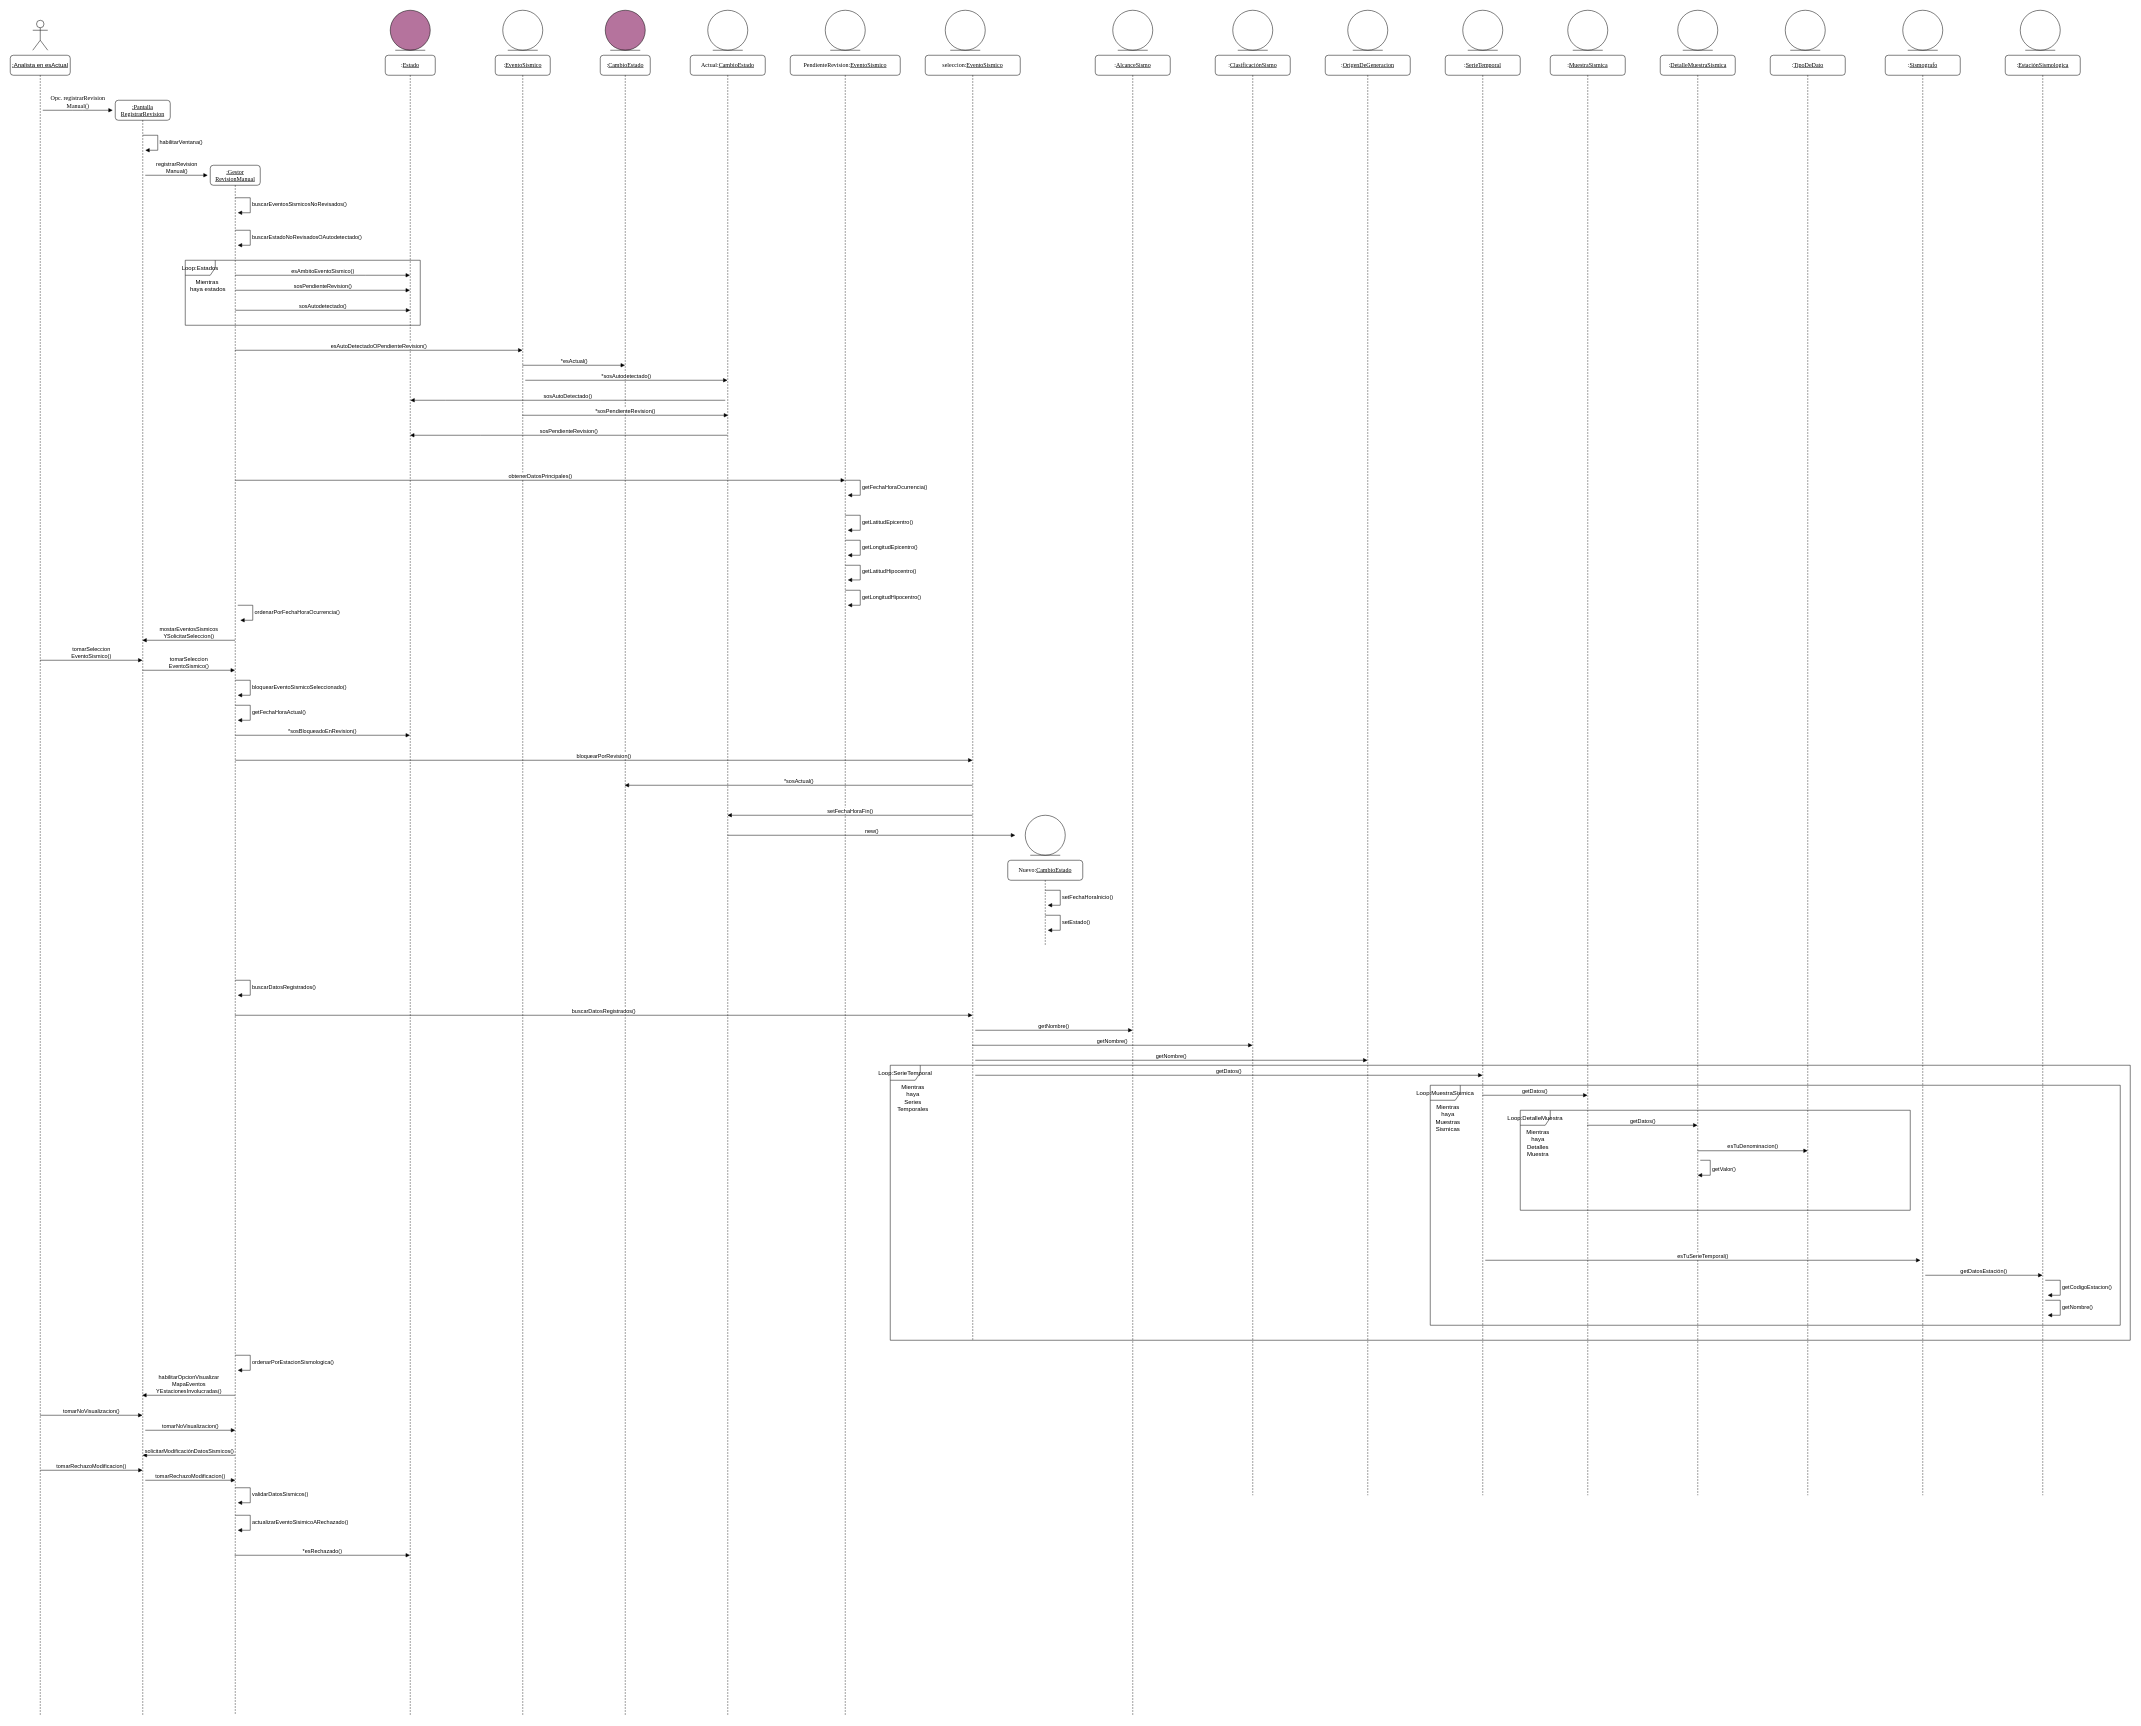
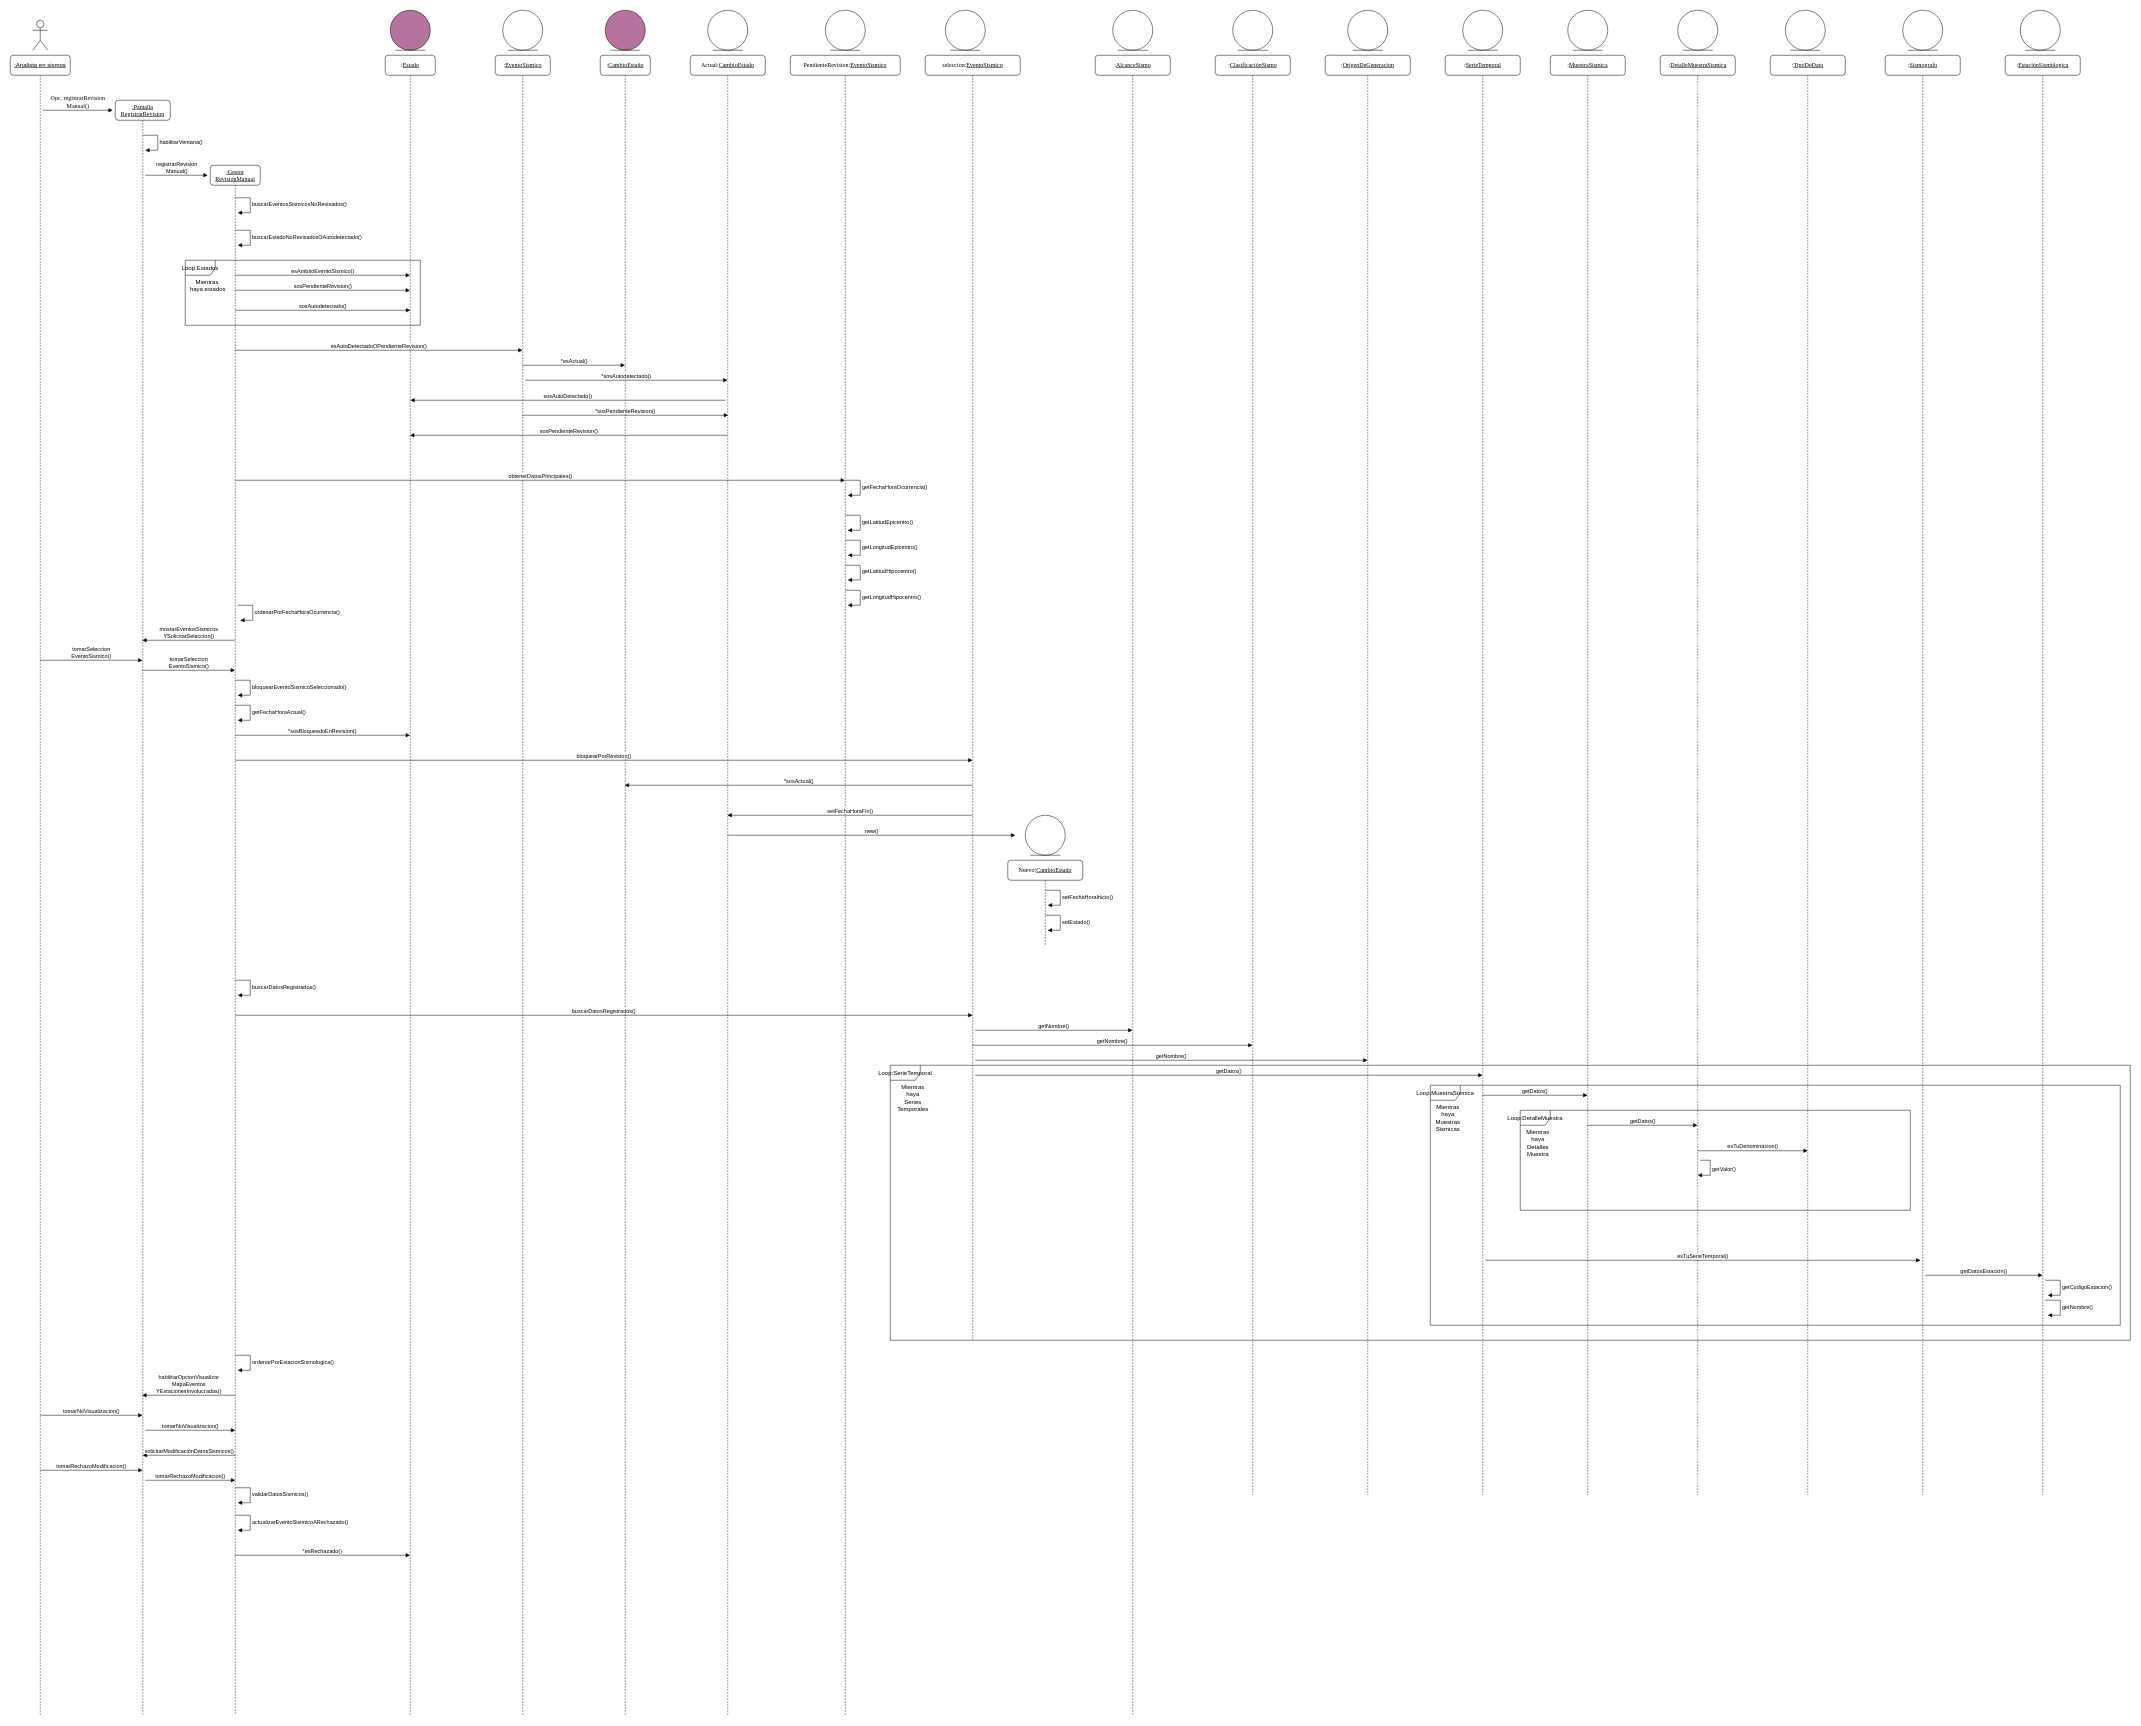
(40, 65) -> (40, 65)
